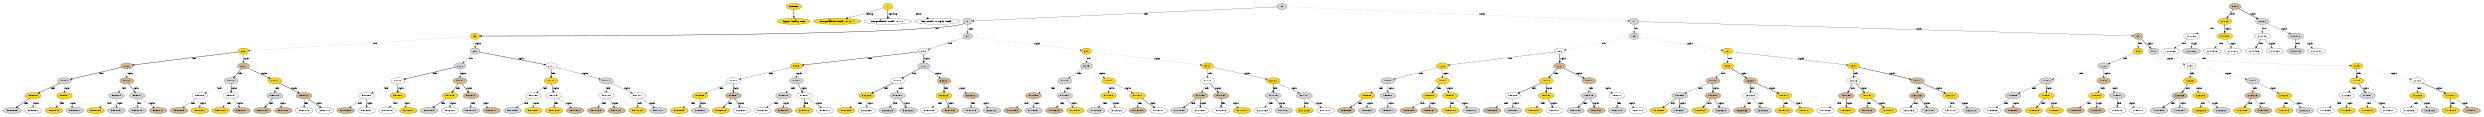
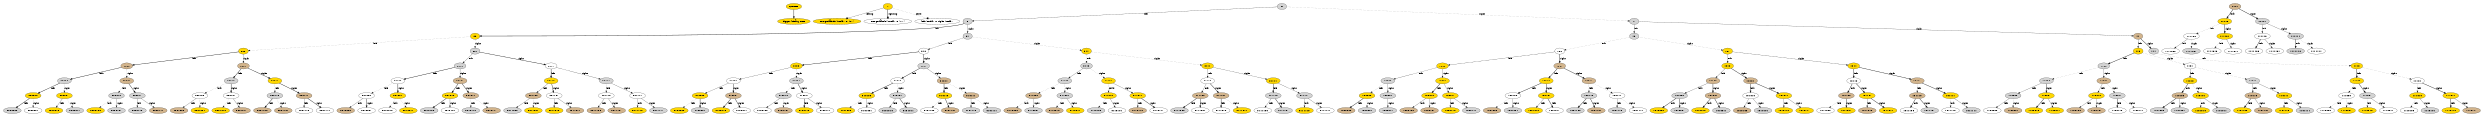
(2122, 58) -> (2122, 58)
(533, 96) -> (533, 96)
(1554, 103) -> (1554, 103)
